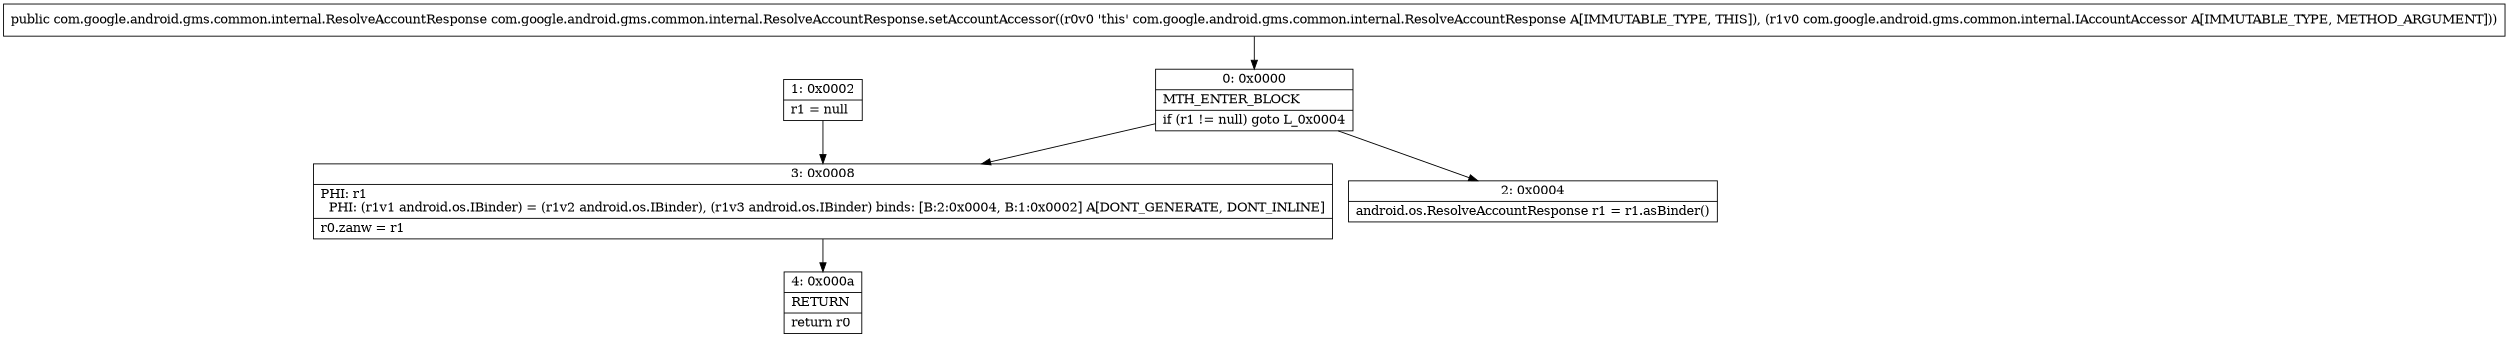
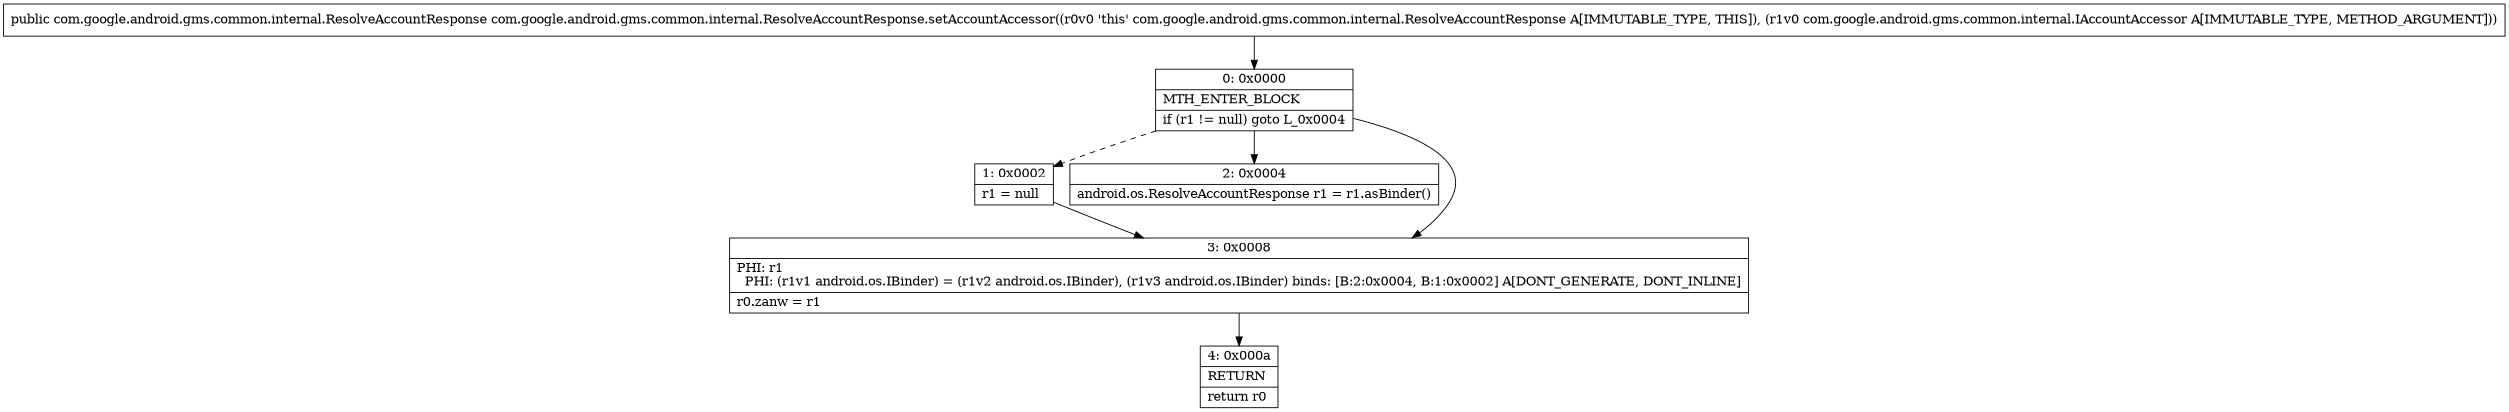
none -> (1109, 147)
